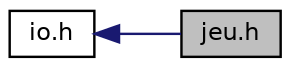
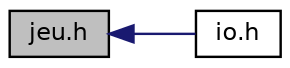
(150, 34) -> (165, 34)
